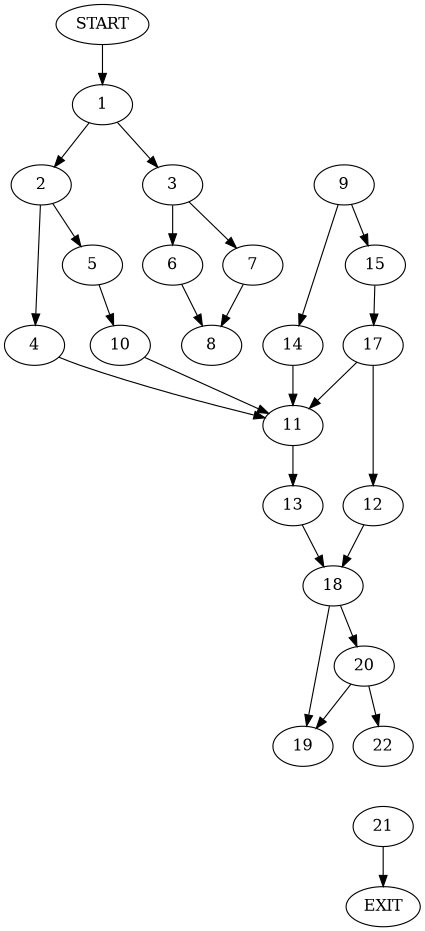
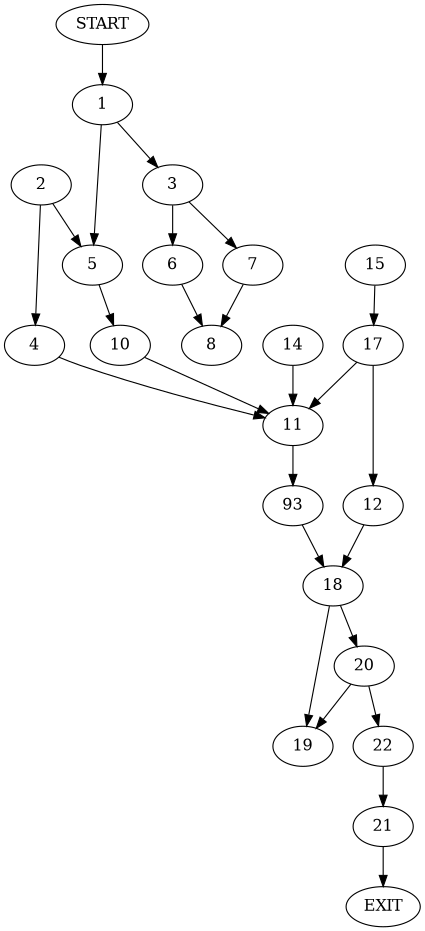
(75, 140) -> (98, 179)
(344, 185) -> none
(293, 506) -> (293, 506)
none -> (383, 781)
